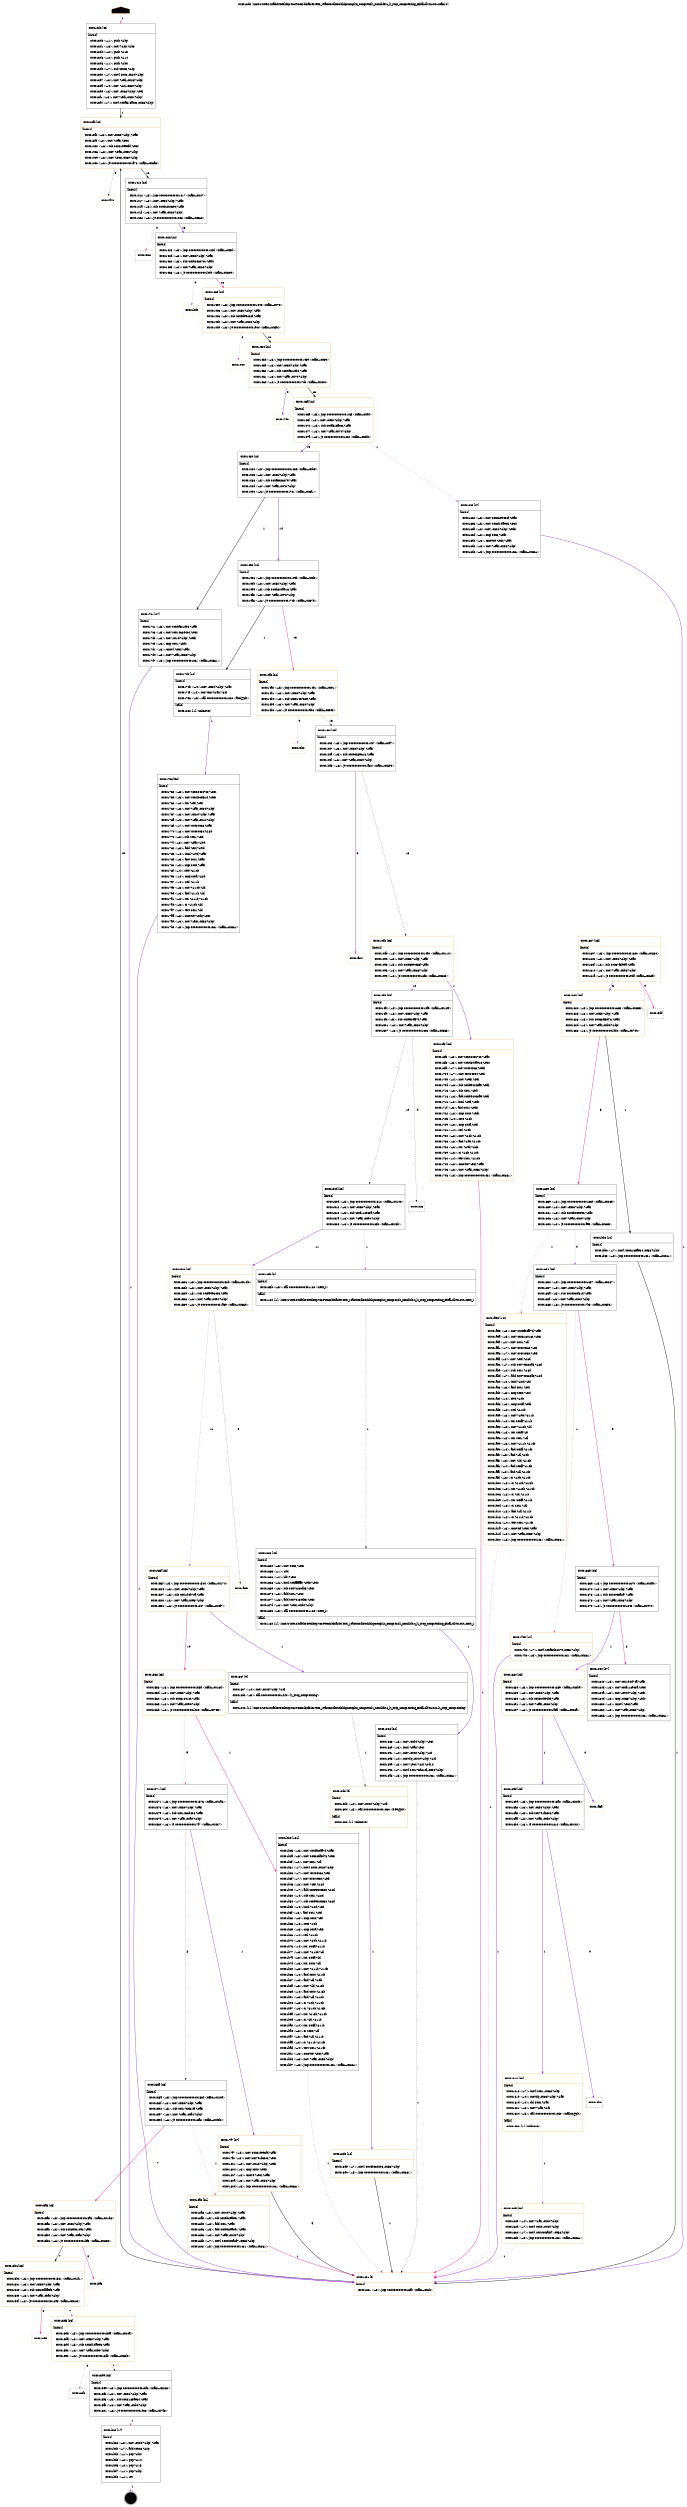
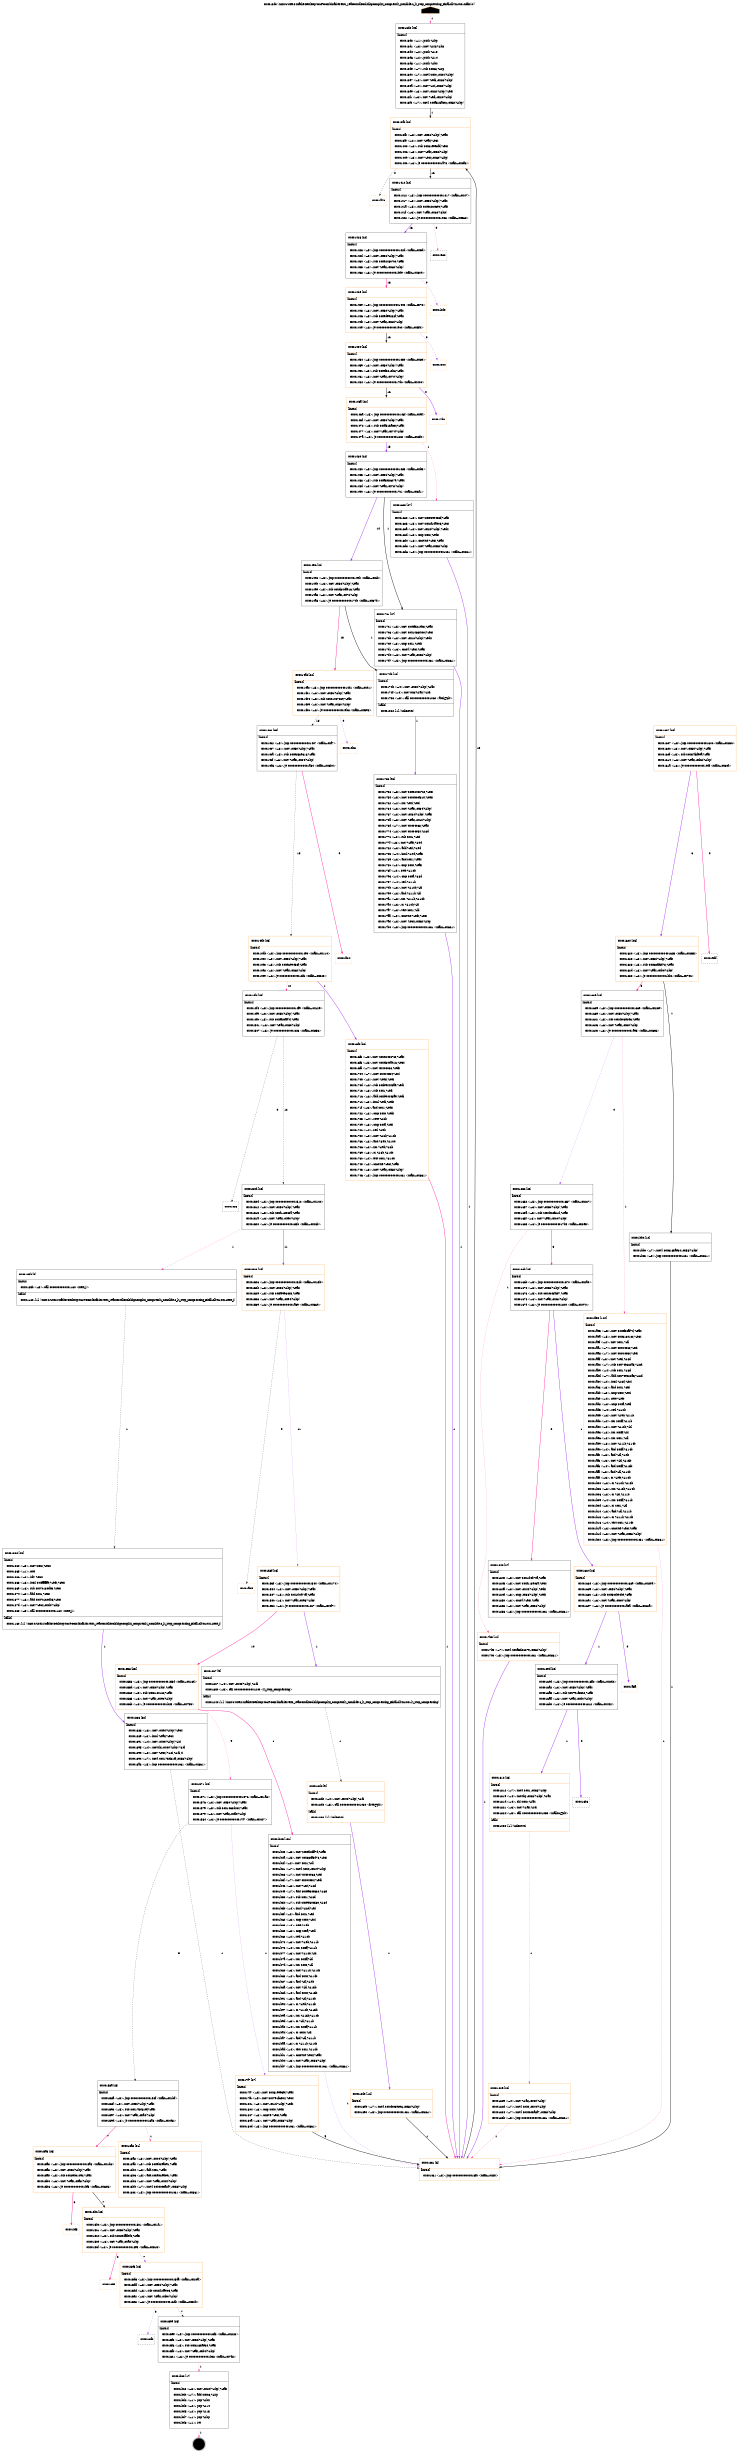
(222, 1982) -> (242, 1950)
(310, 2263) -> none
